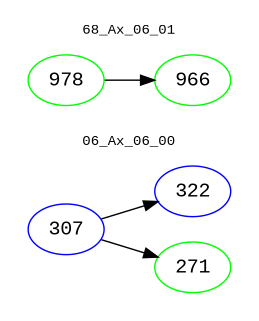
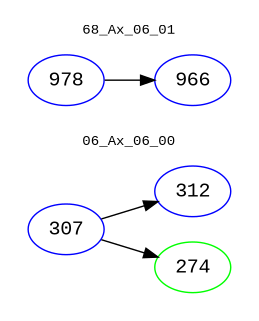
(66, 80) -> (66, 80)
(193, 80) -> (193, 80)
(193, 191) -> (193, 191)
(193, 267) -> (193, 267)
